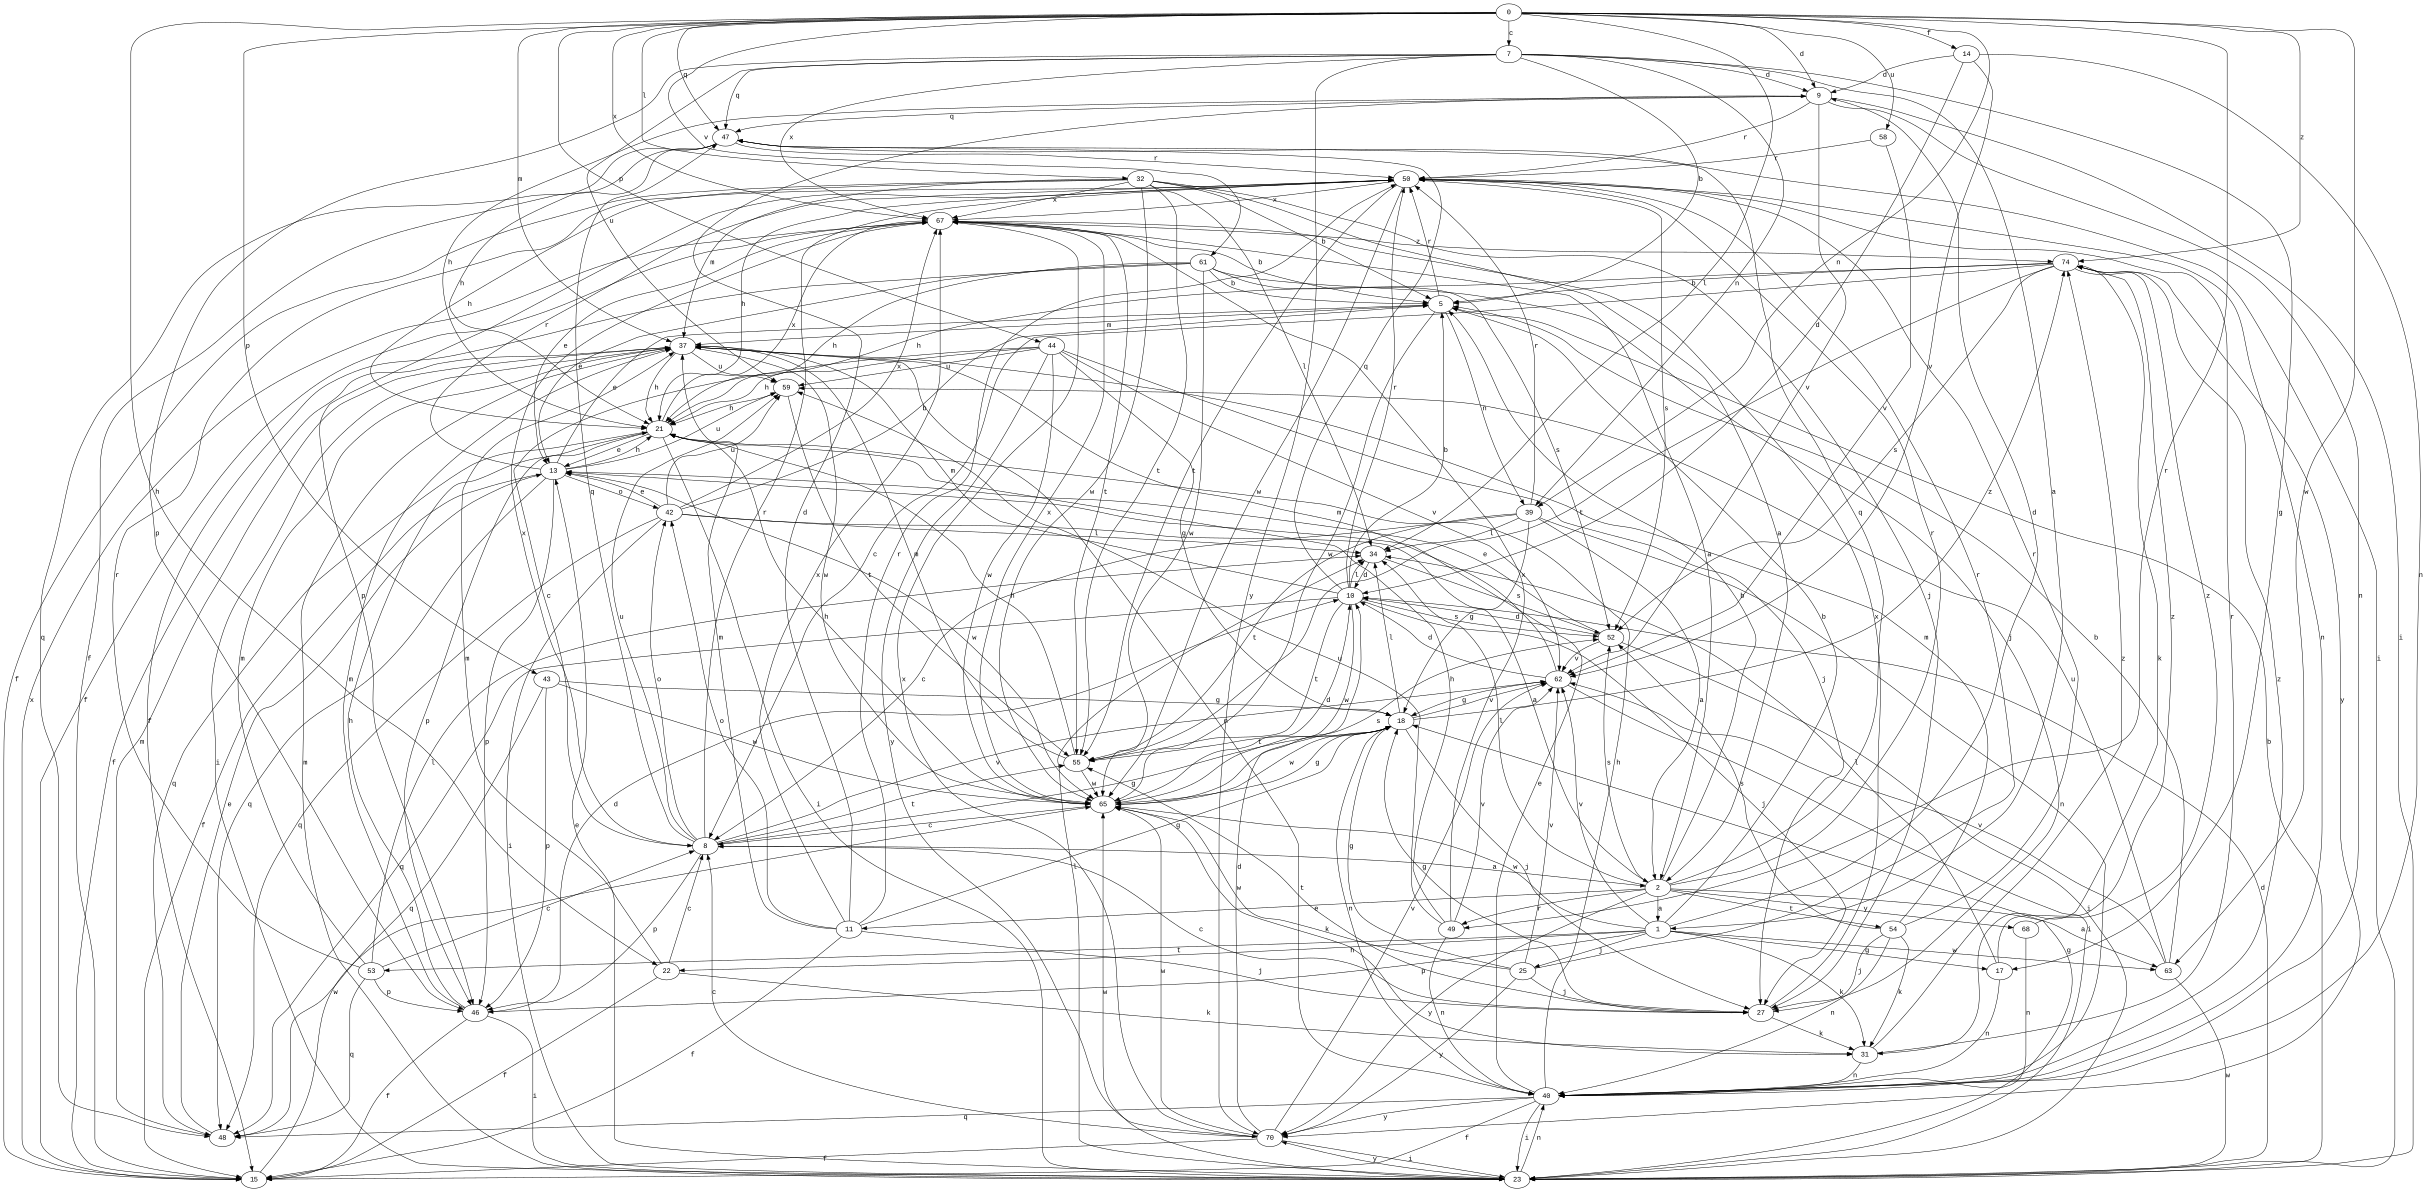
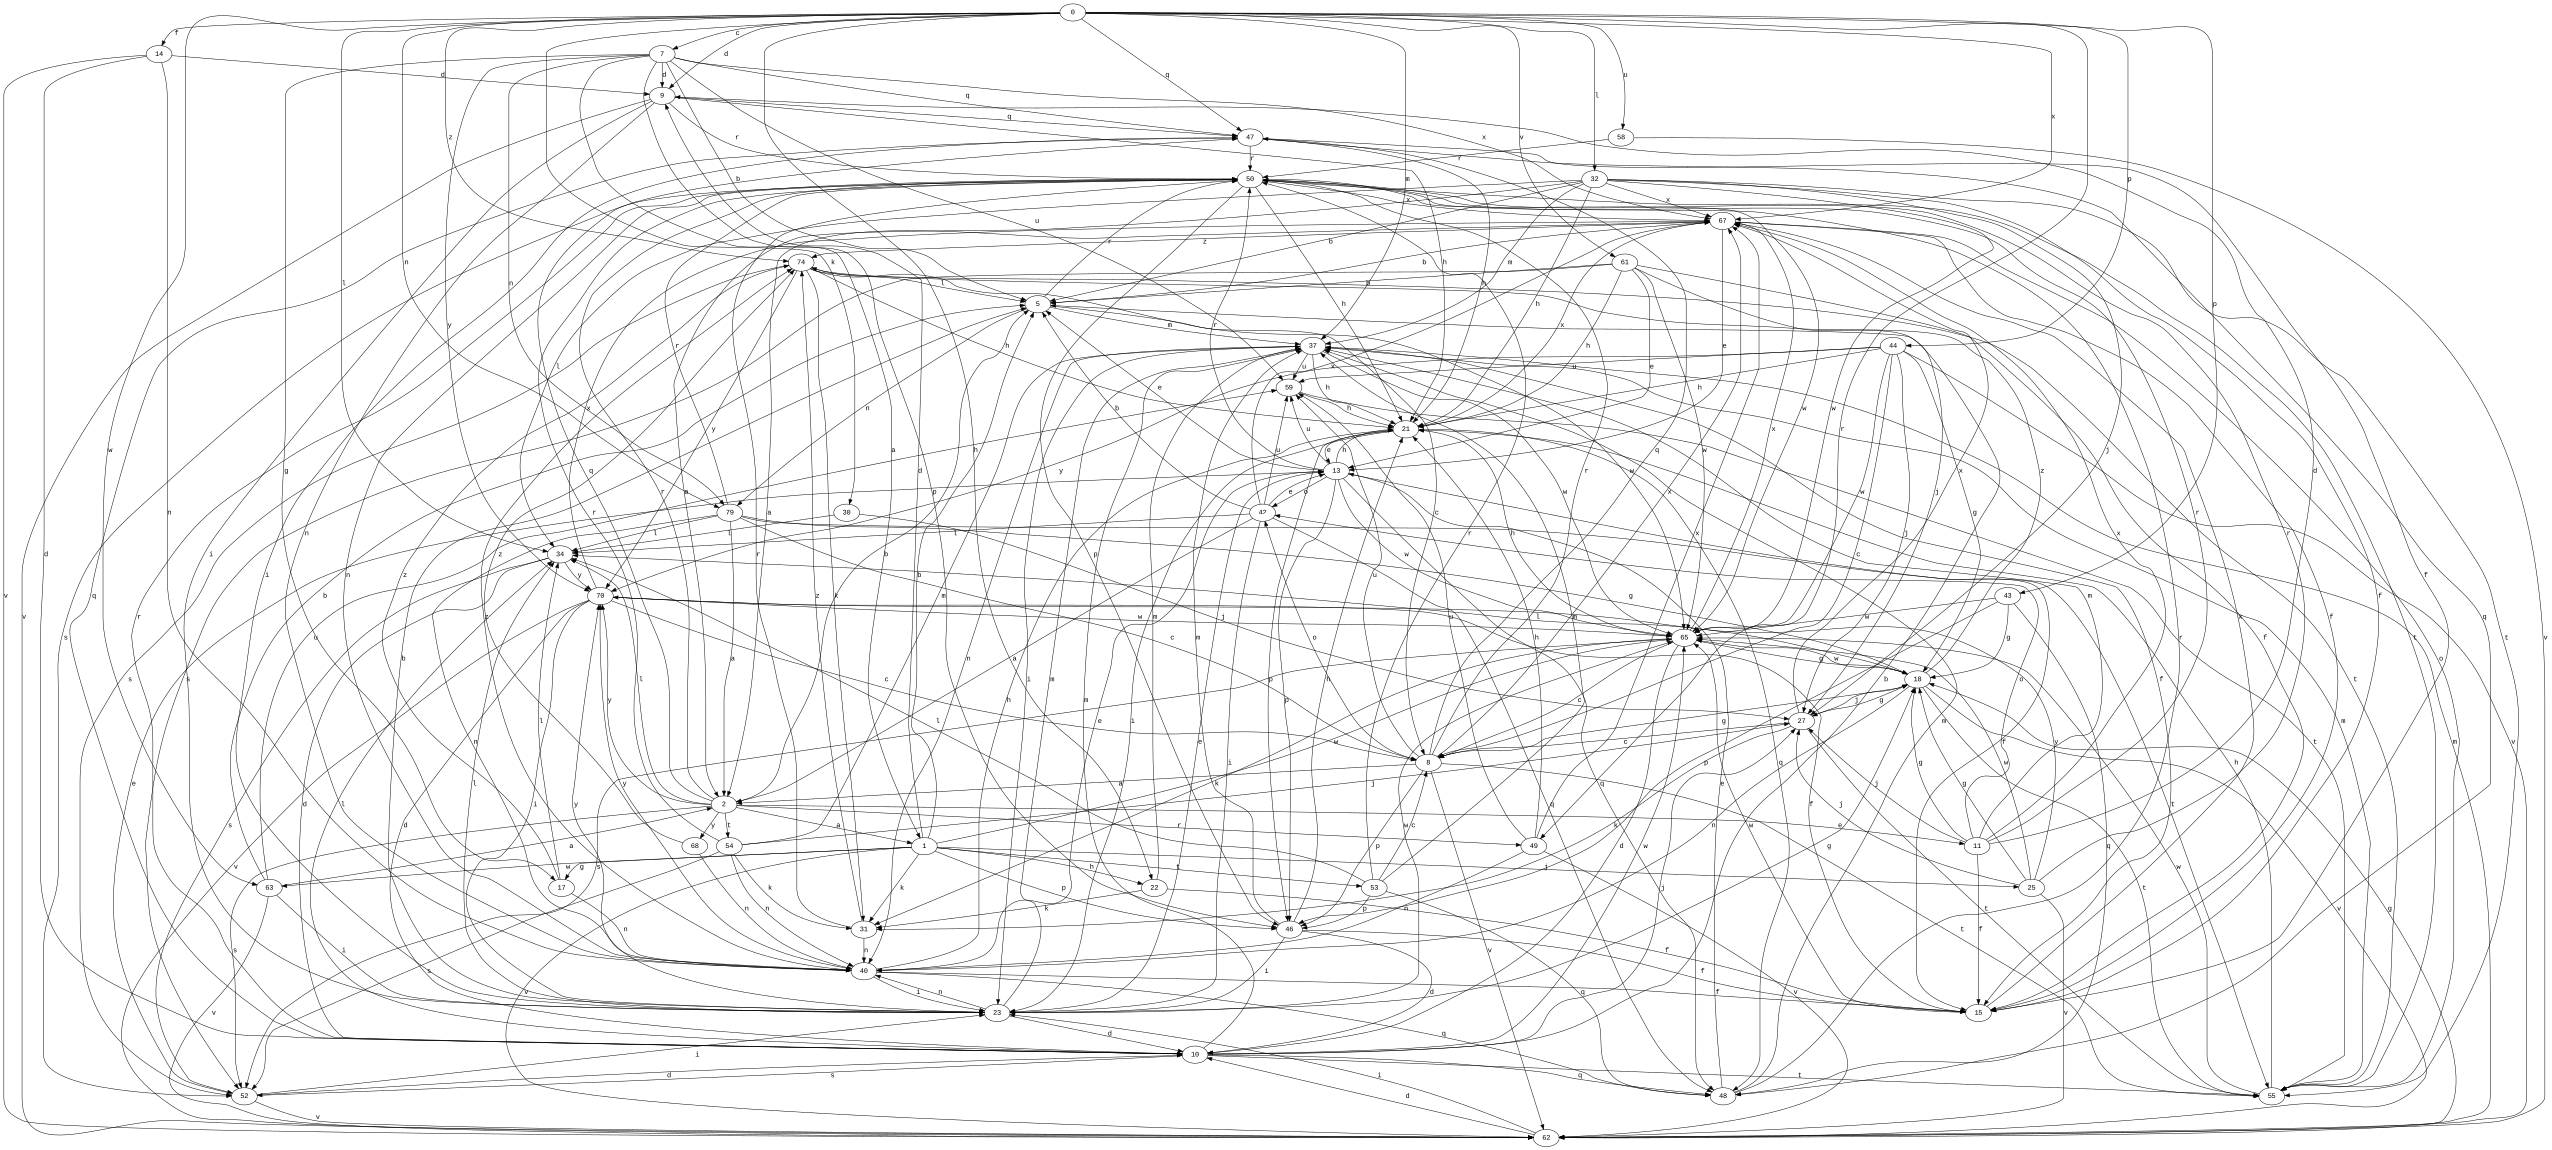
(1694, 283) -> (943, 283)
none -> (2124, 408)
(1106, 492) -> (2441, 659)
none -> (847, 513)
(1529, 513) -> (730, 513)
none -> (575, 576)
(1904, 903) -> (495, 851)
(685, 911) -> none
(2228, 1075) -> (344, 950)
